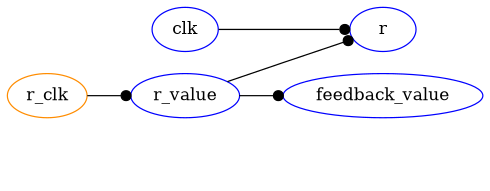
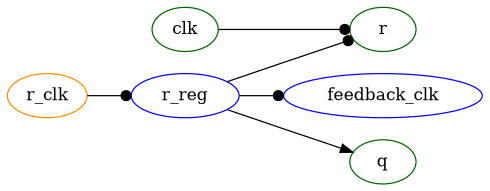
(185, 29) -> (185, 29)
(383, 29) -> (383, 29)
(185, 96) -> (185, 96)
(383, 96) -> (383, 96)
none -> (383, 162)
